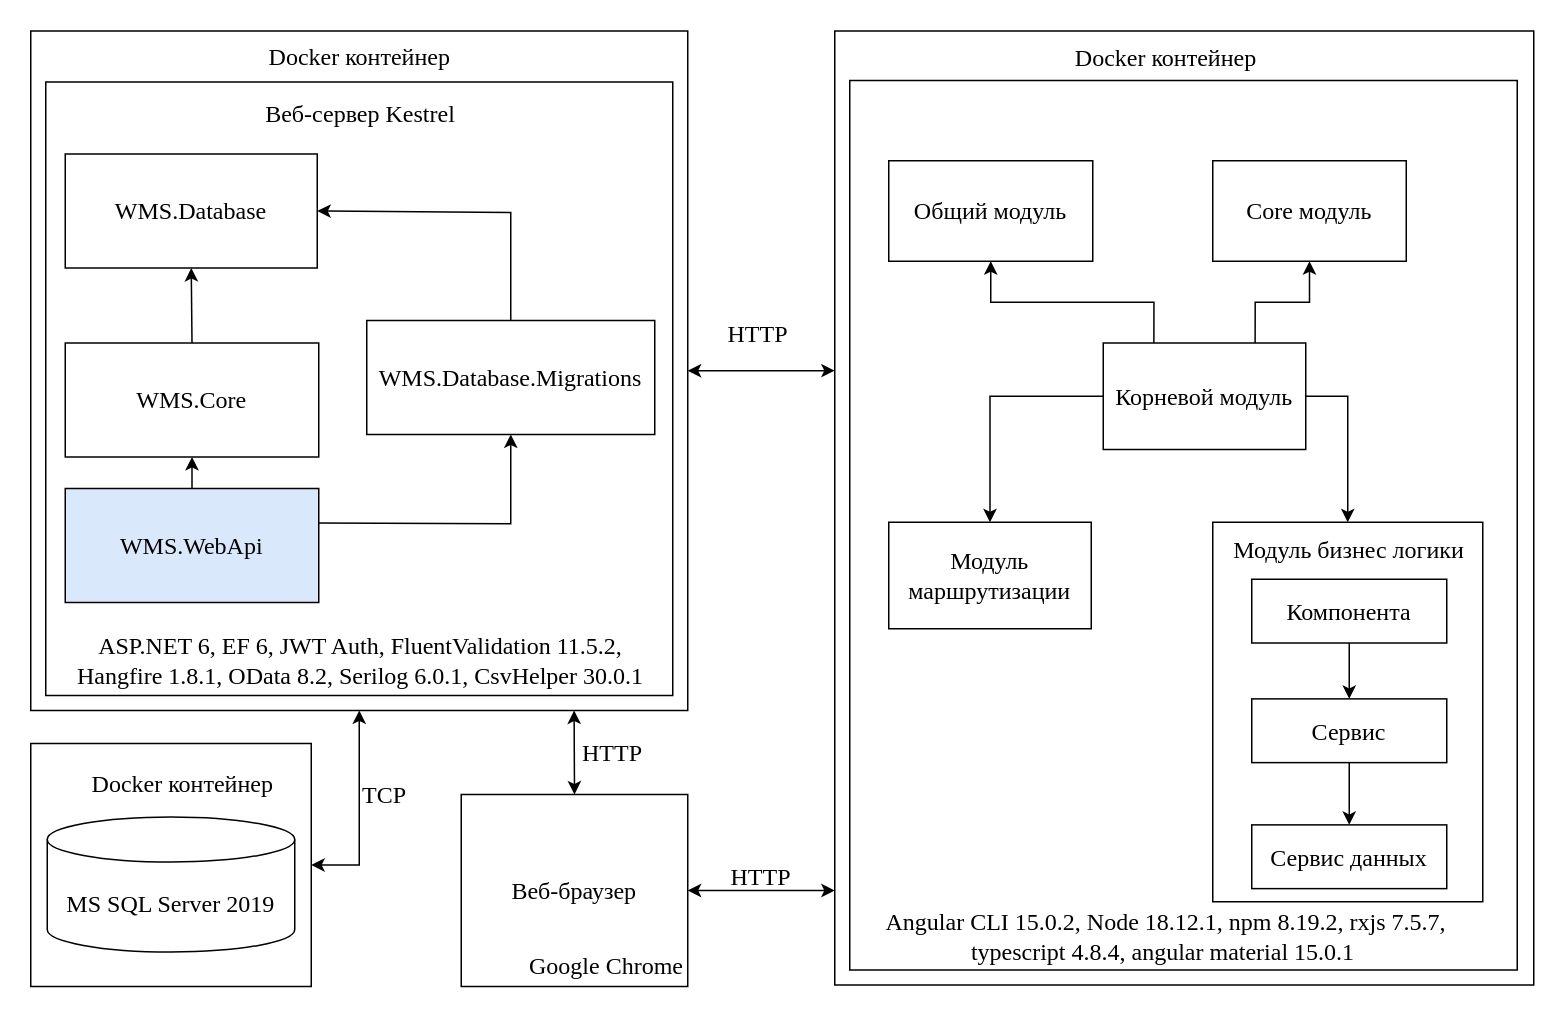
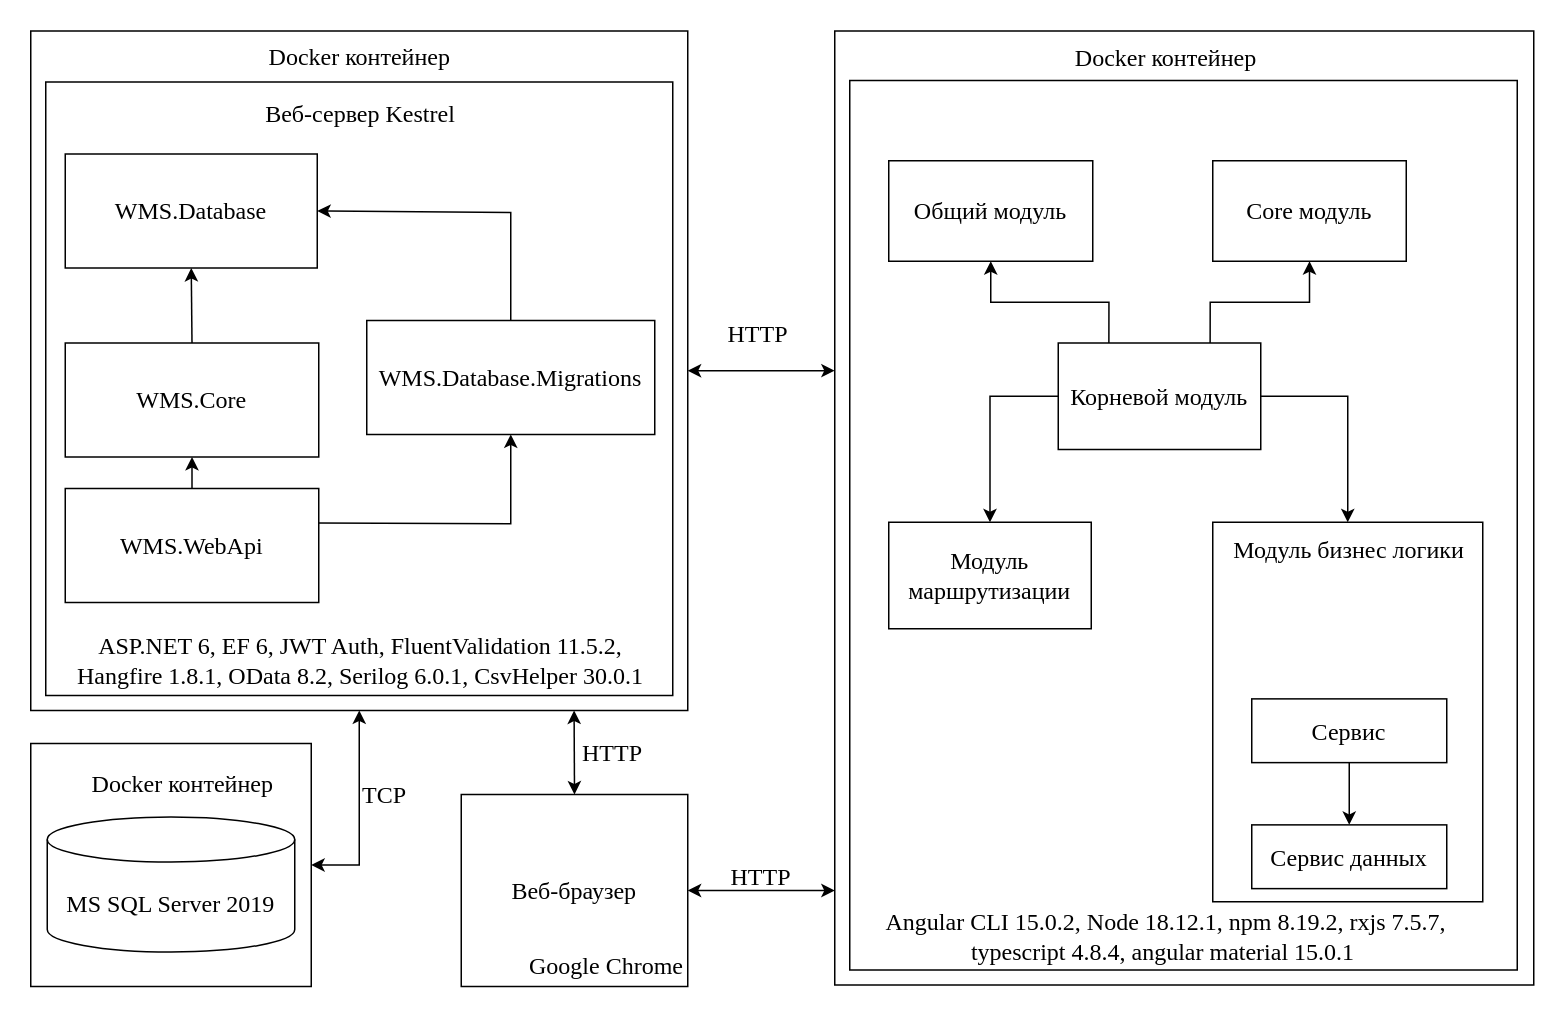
(1205, 396) -> (1160, 396)
(192, 545) -> (192, 545)
(1349, 611) -> none
(1349, 666) -> none
